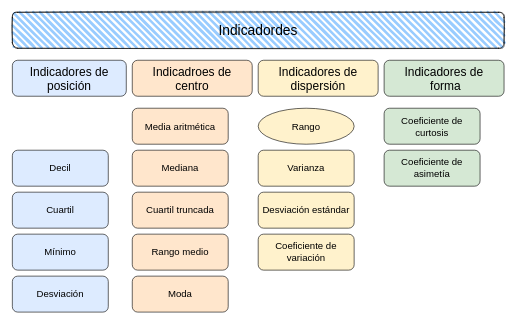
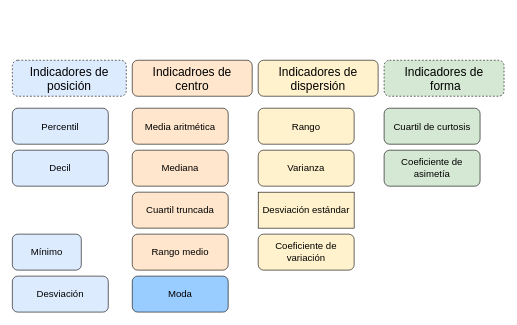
(258, 30) -> none
(69, 78) -> (69, 78)
(444, 78) -> (444, 78)
none -> (60, 126)
(306, 126) -> (306, 126)
(432, 126) -> (432, 126)
(60, 210) -> none
(306, 210) -> (306, 210)
(60, 252) -> (47, 252)
(180, 294) -> (180, 294)
